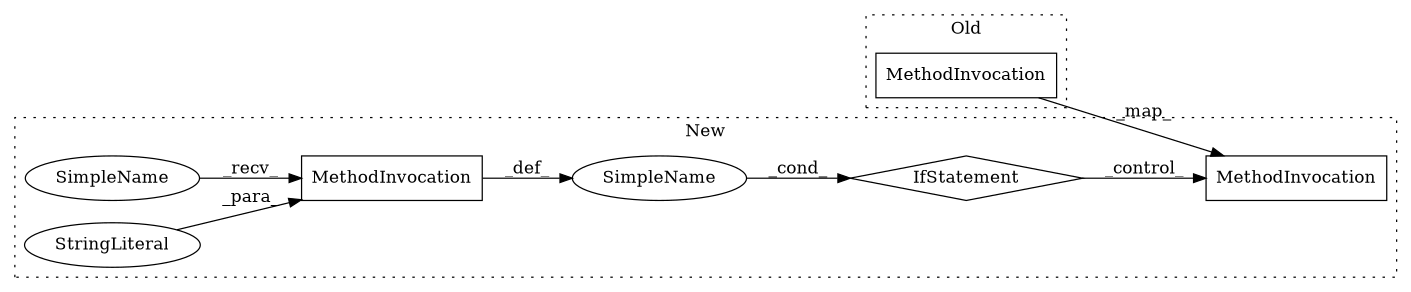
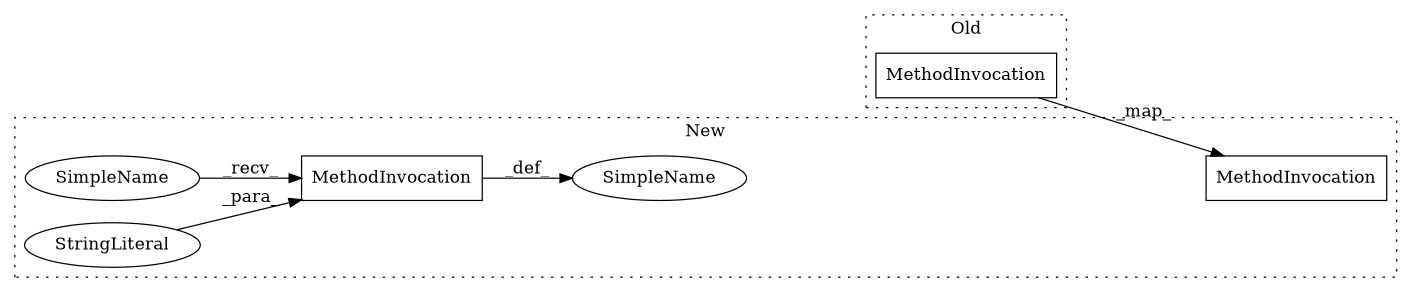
(966, 178) -> none
